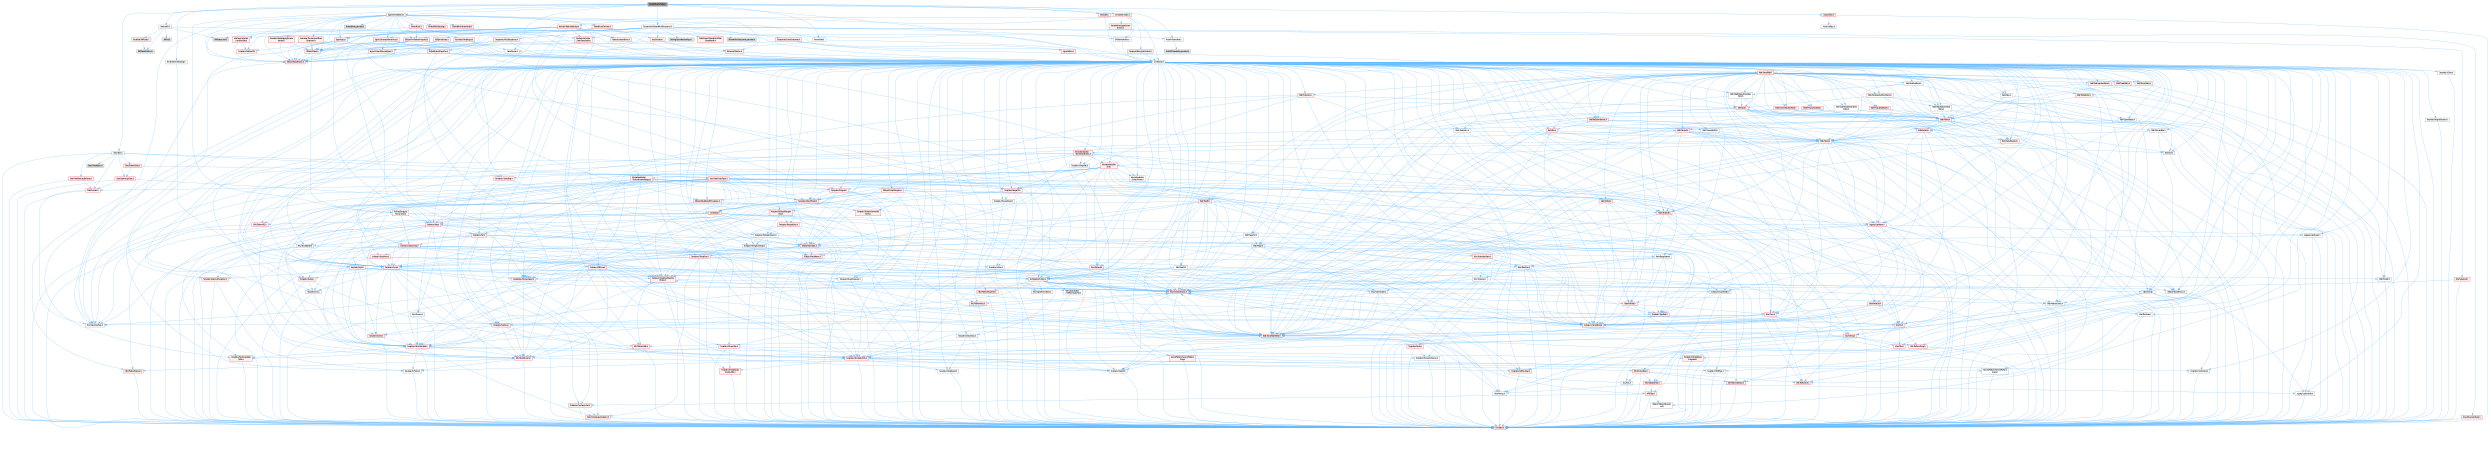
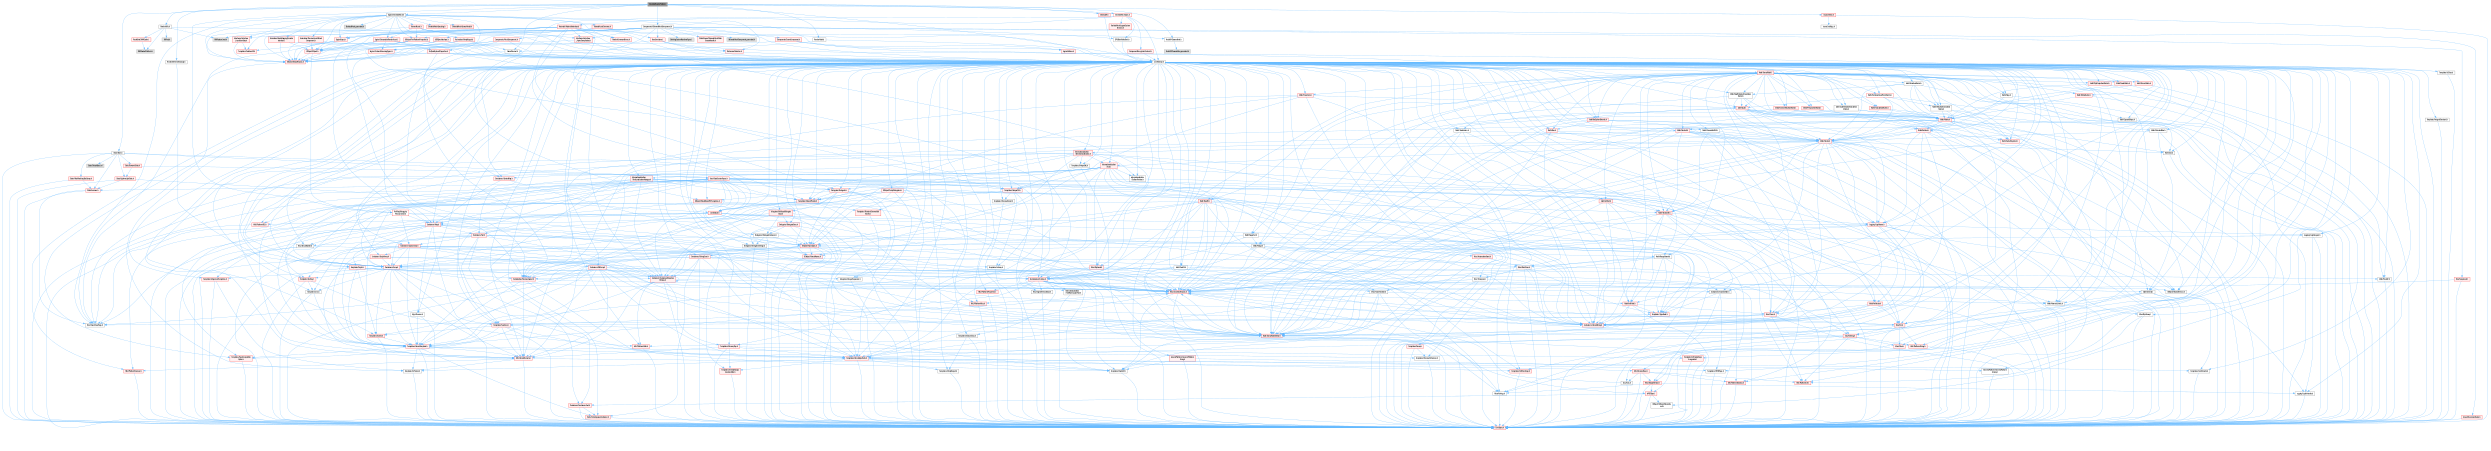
(1633, 64) -> (1382, 56)
